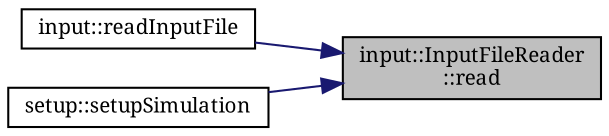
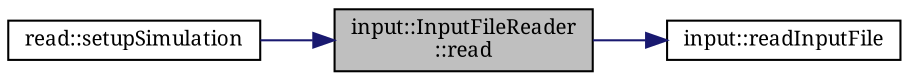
(288, 47) -> (619, 40)
(138, 107) -> (134, 40)
